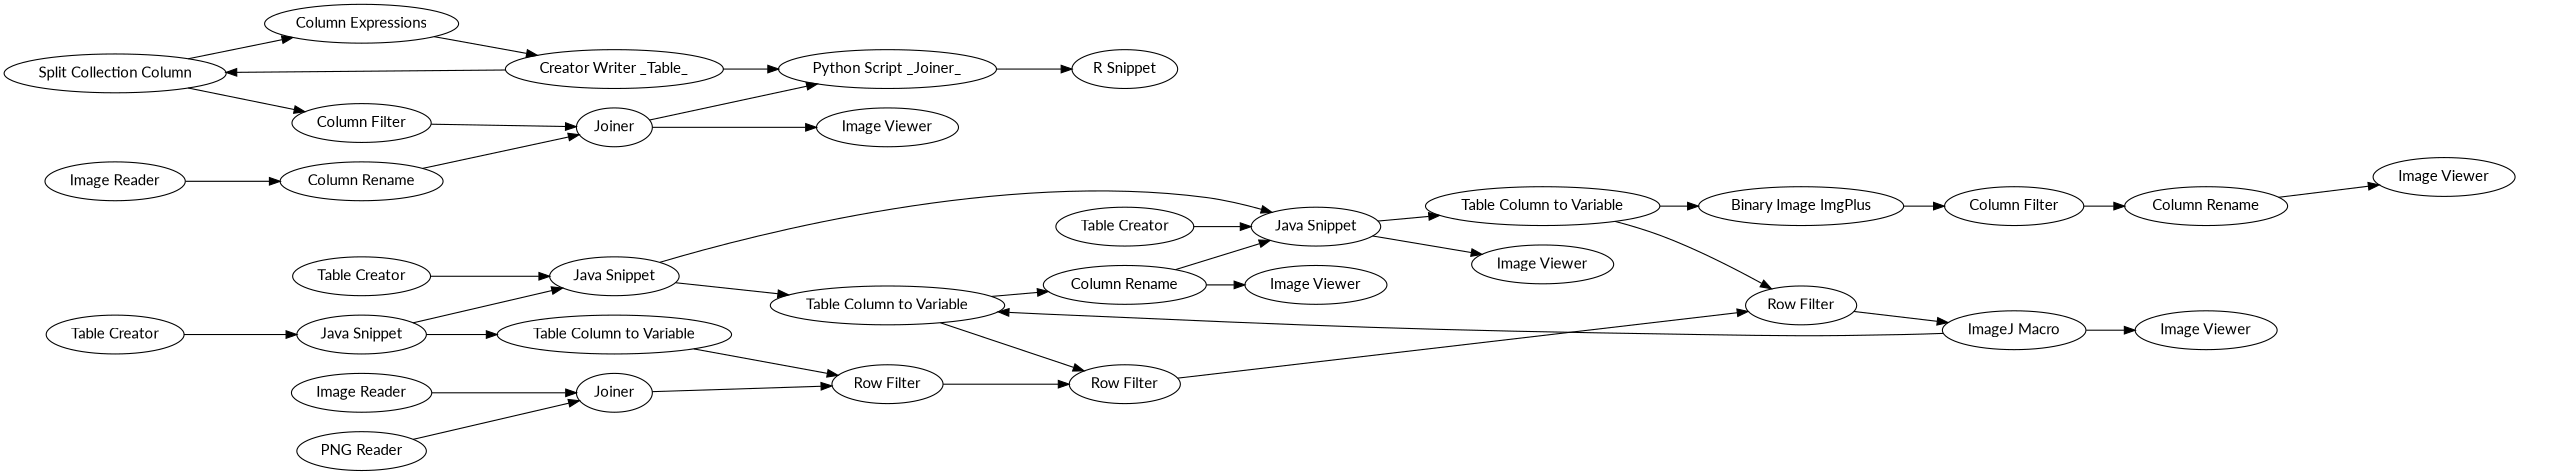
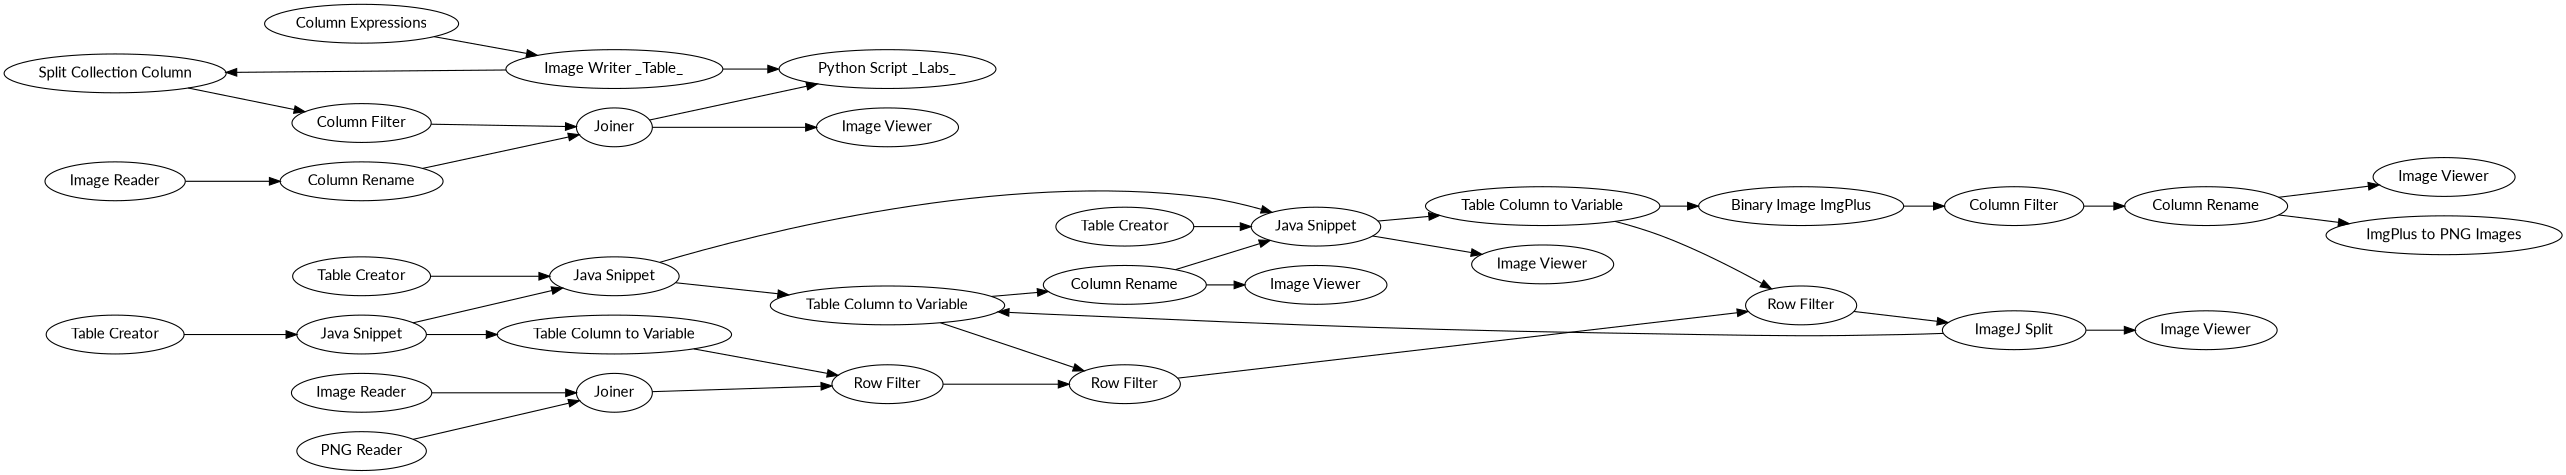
(235, 49) -> none
(614, 69) -> (614, 69)
(887, 69) -> (887, 69)
(1125, 69) -> none
none -> (2444, 235)
(2014, 330) -> (2014, 330)
